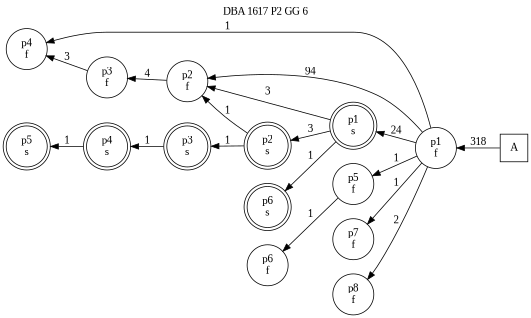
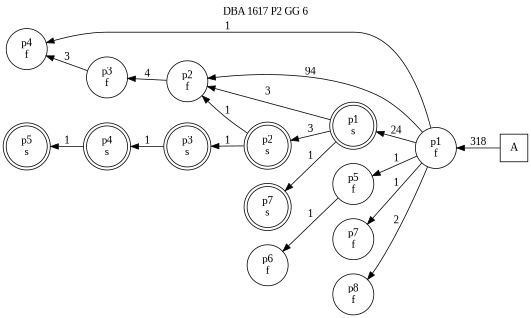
(268, 207) -> (268, 207)
